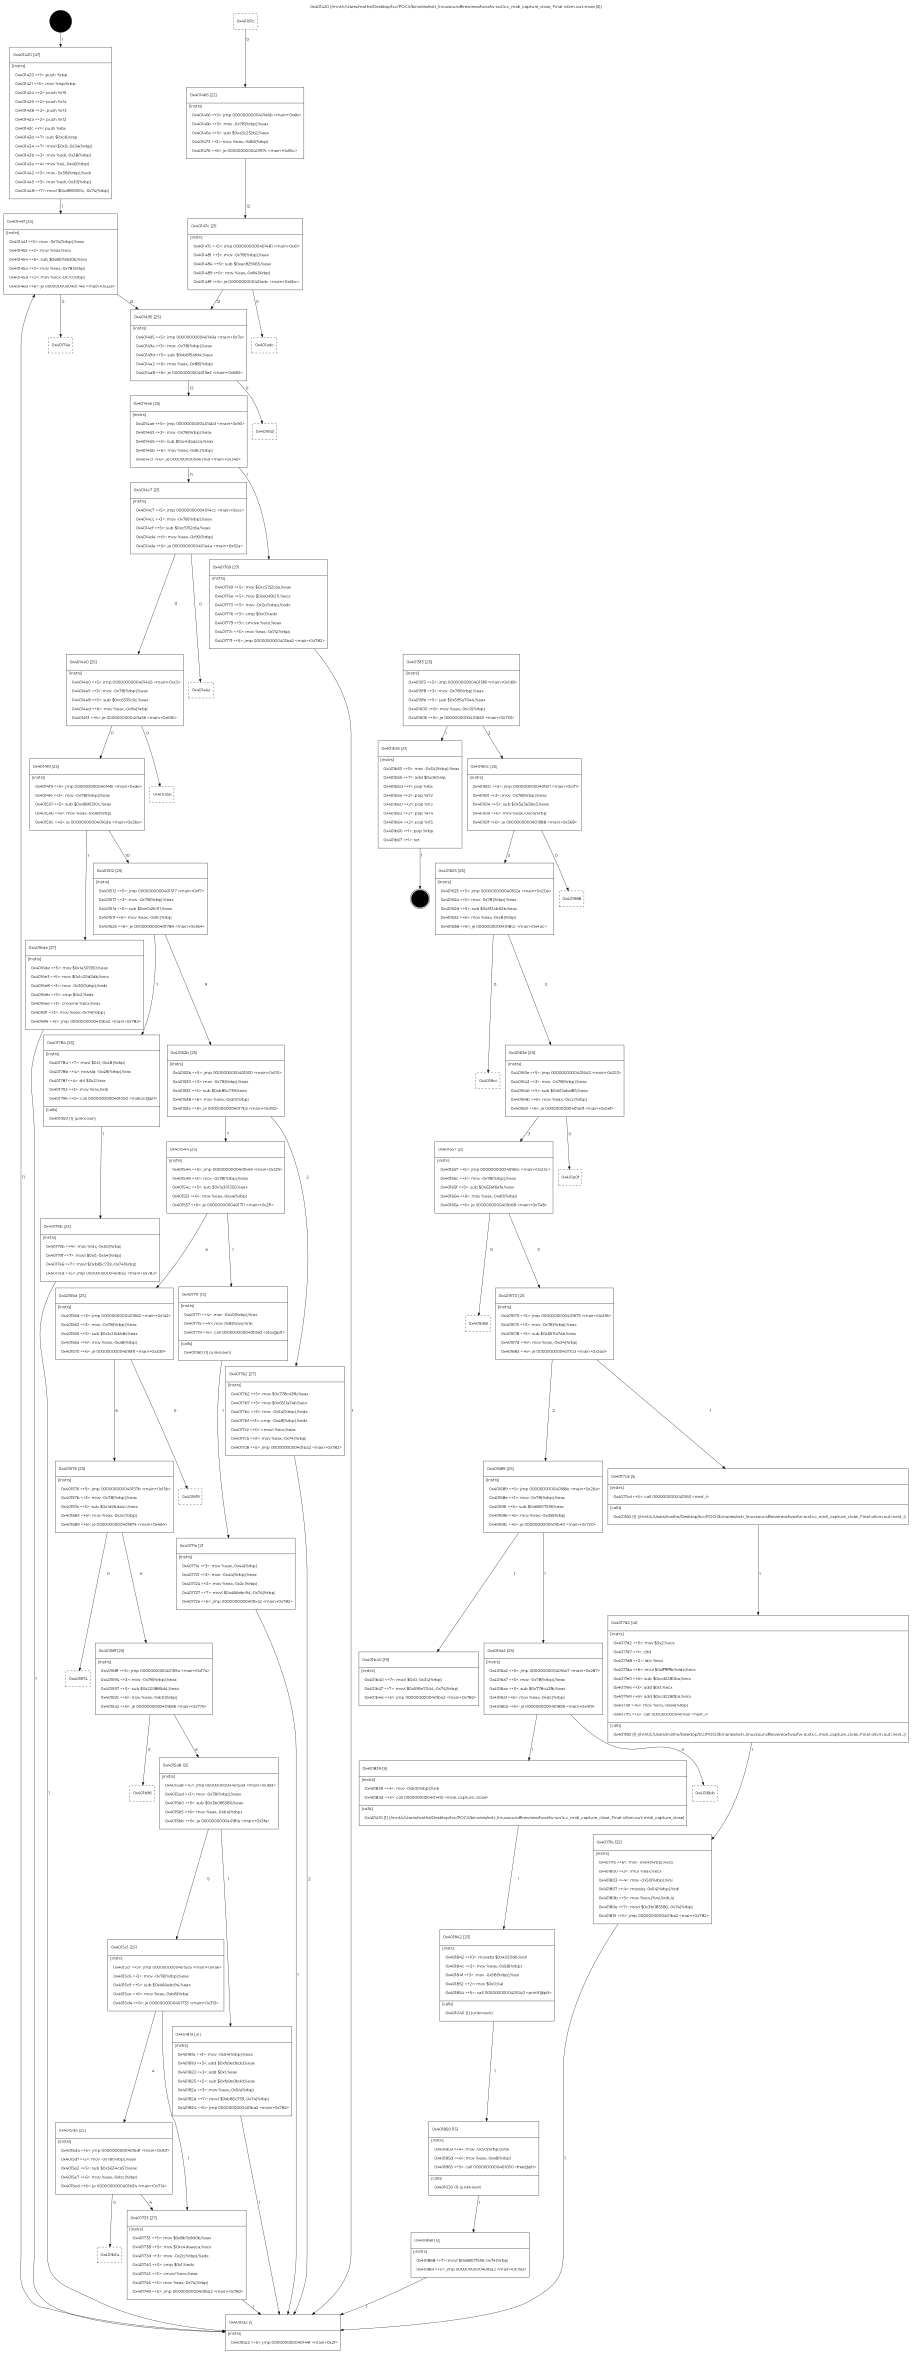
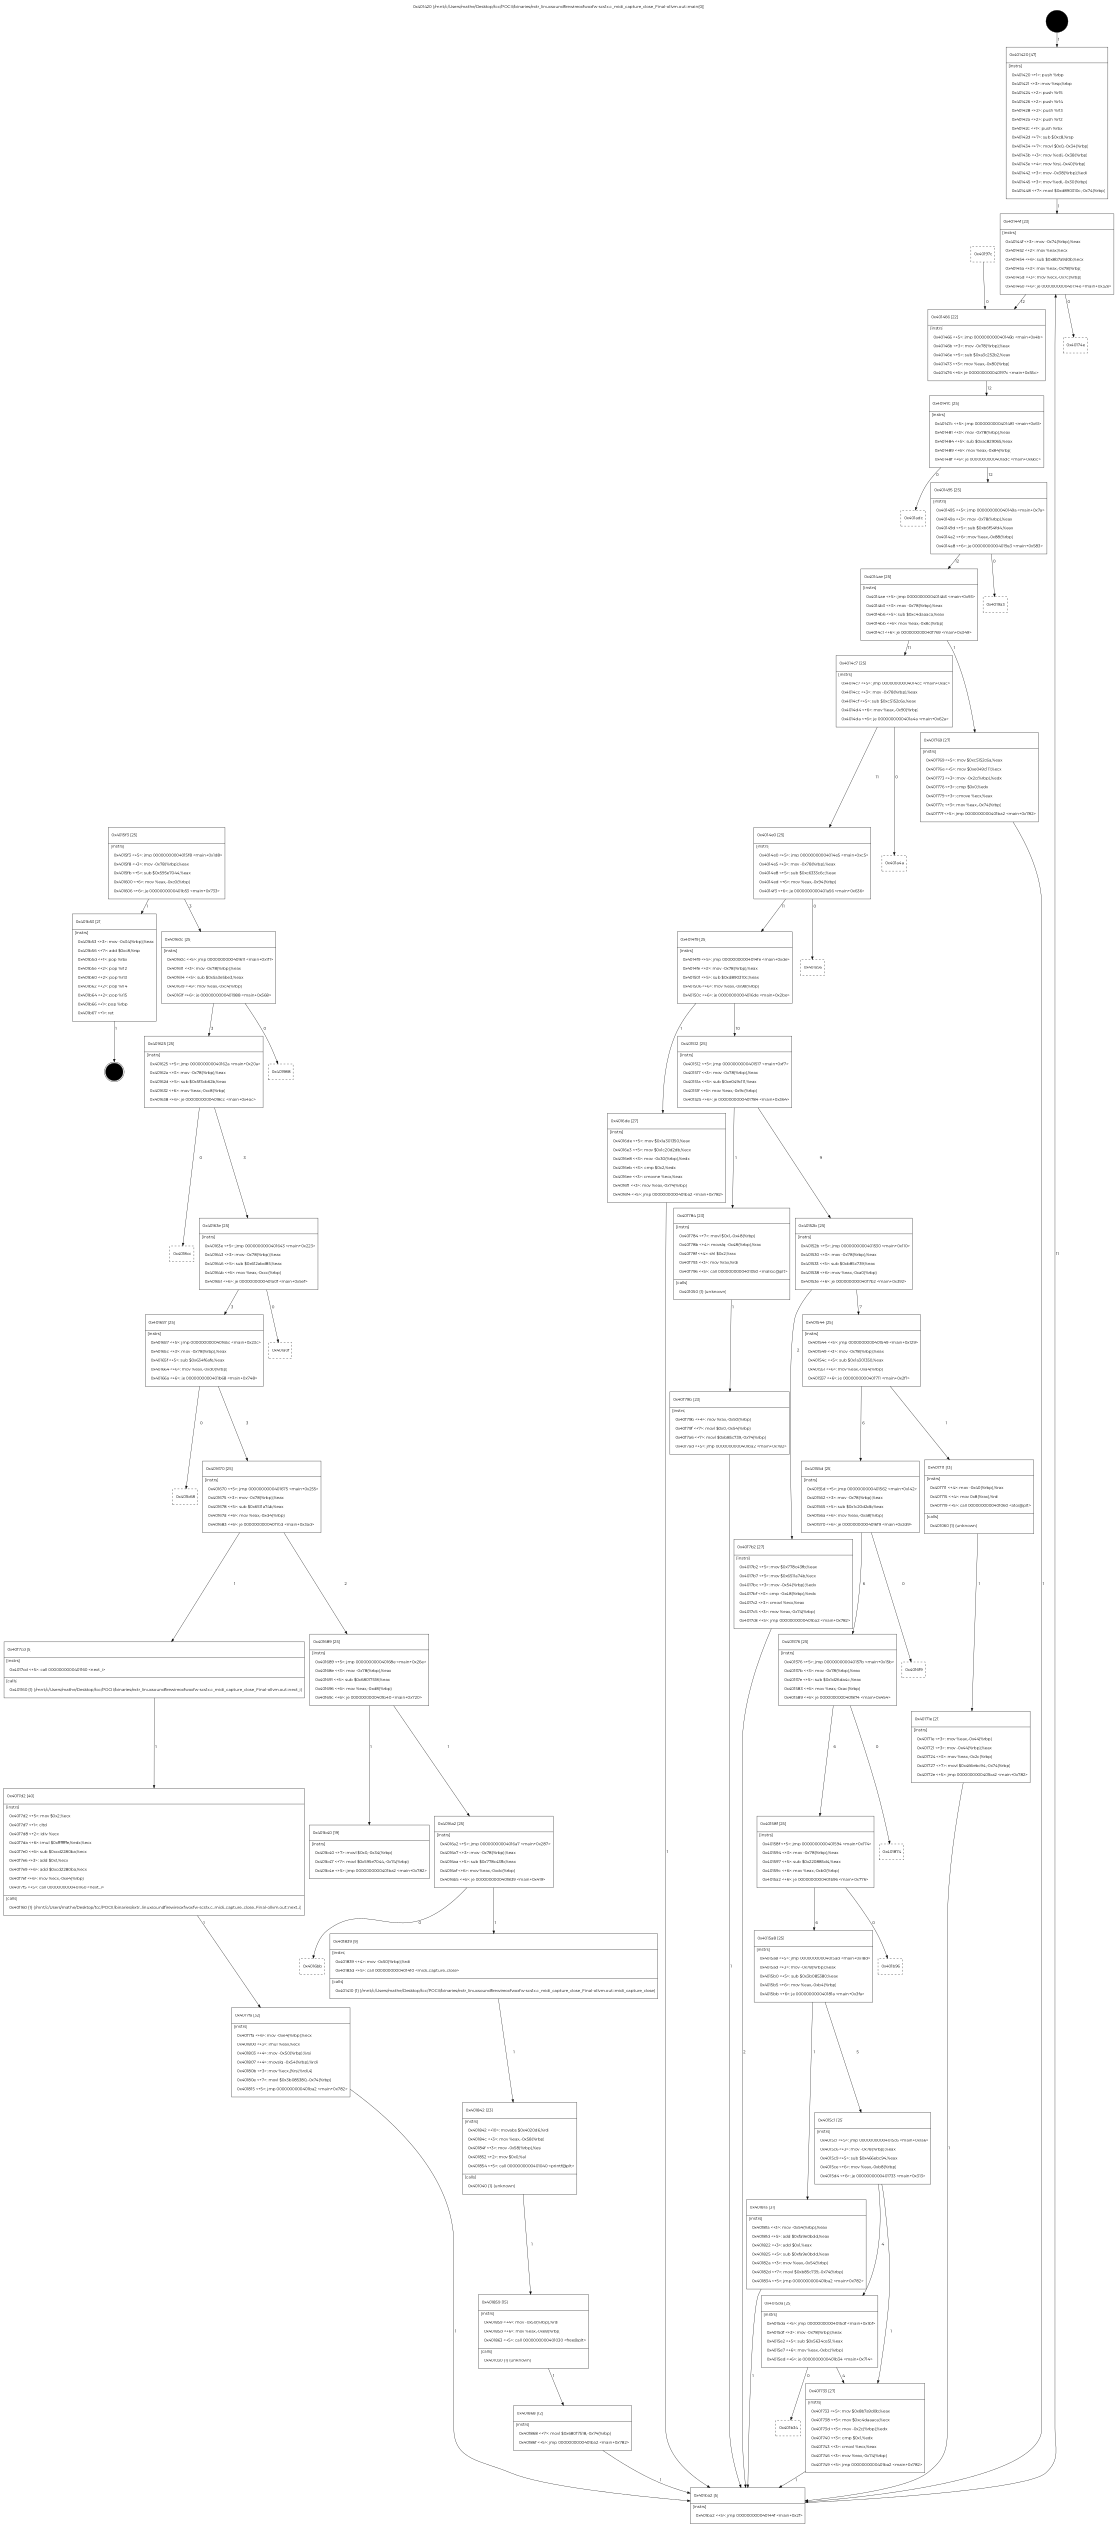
(127, 301) -> (1021, 301)
